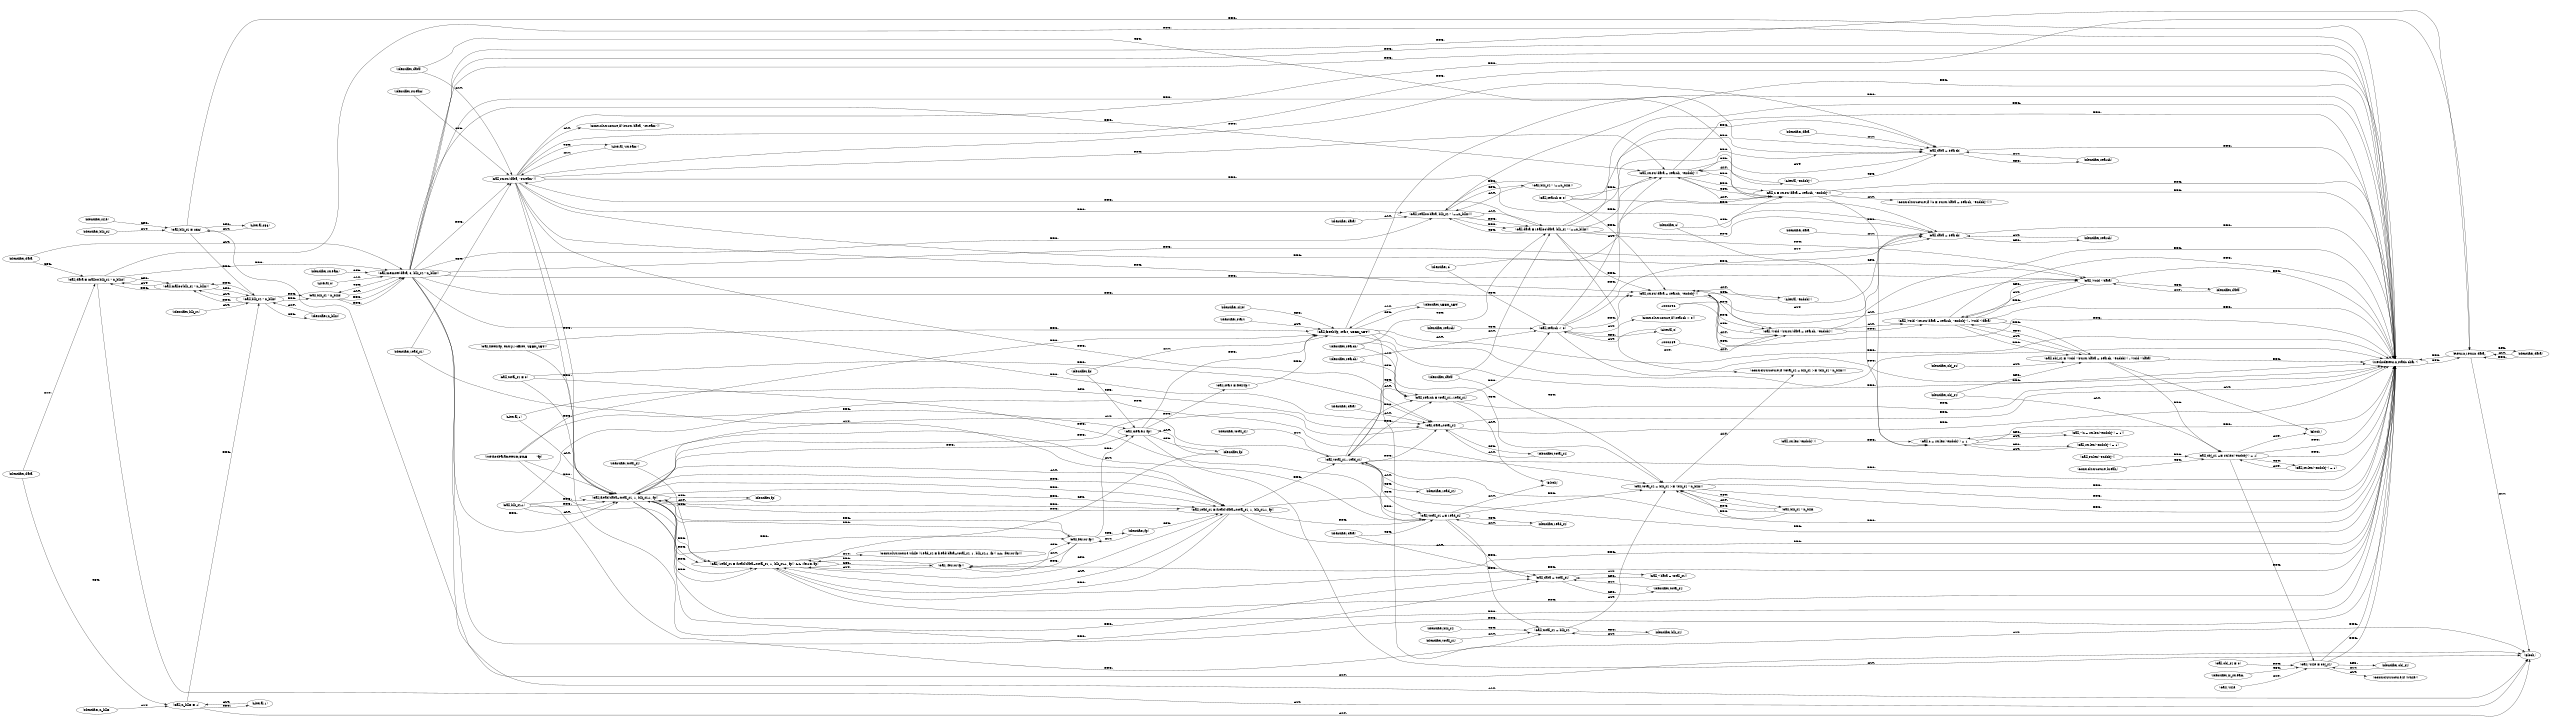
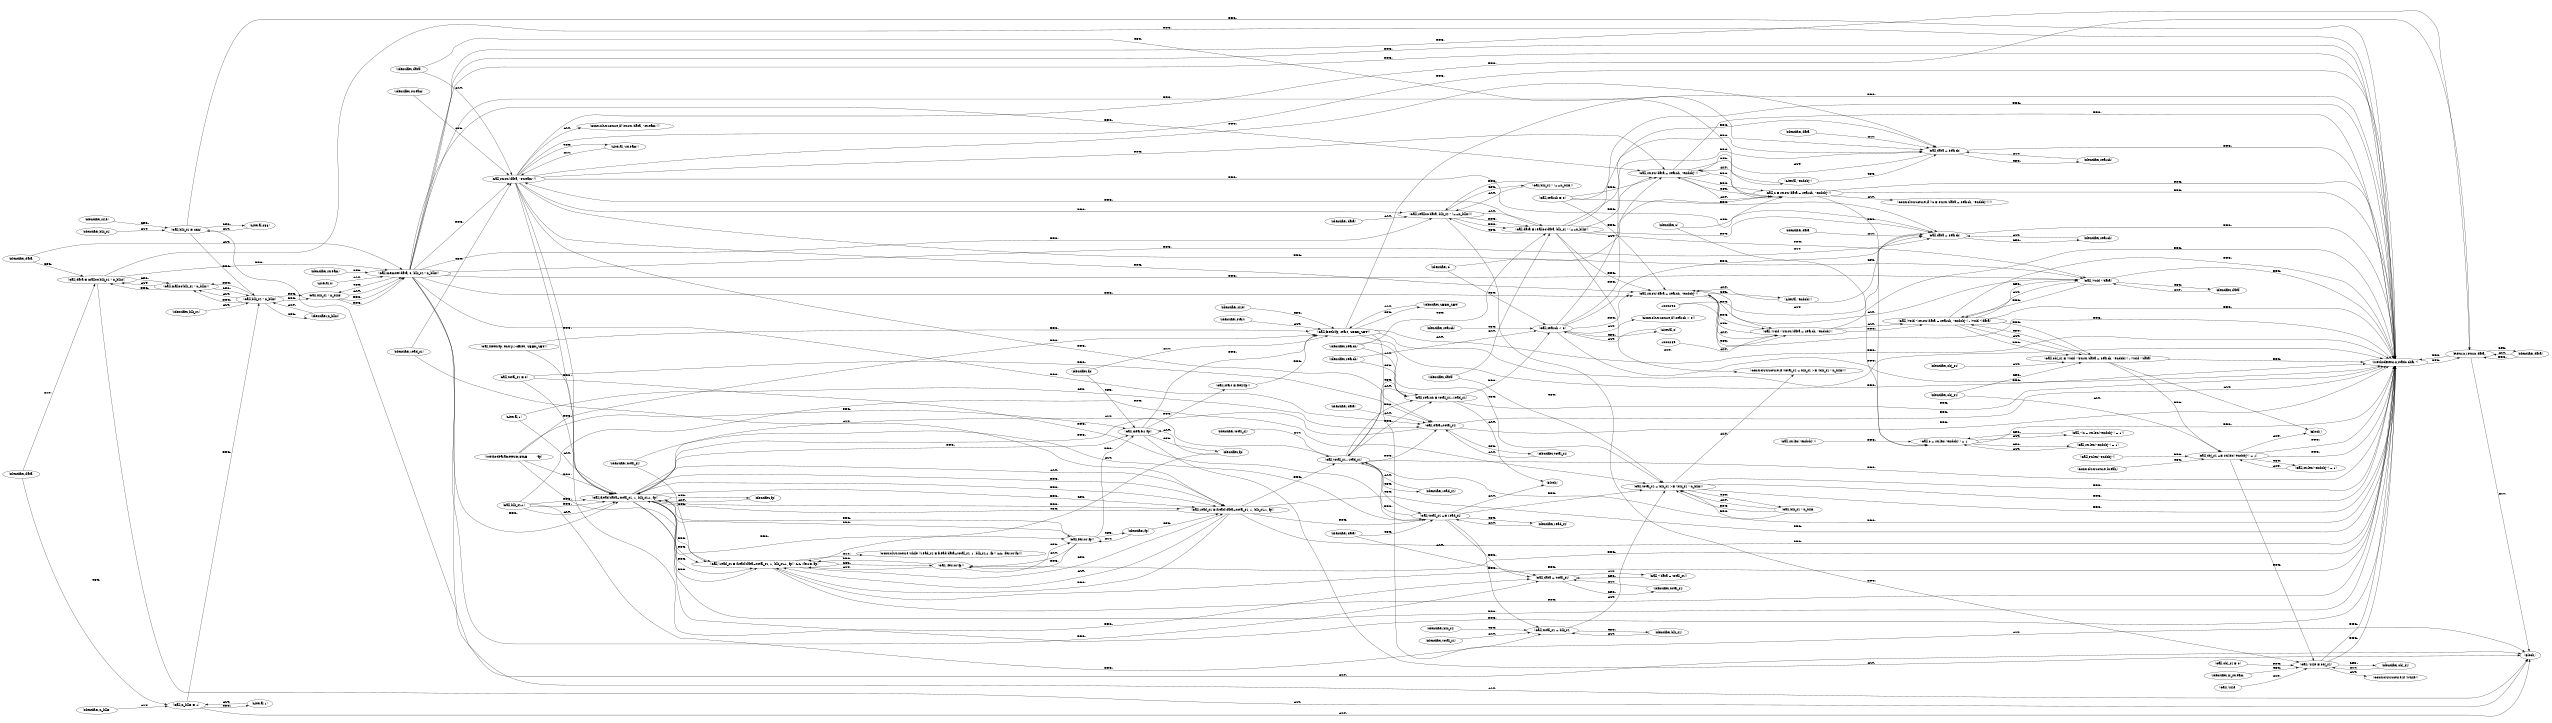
(2023, 86) -> (1775, 560)
(1055, 509) -> (1055, 509)
